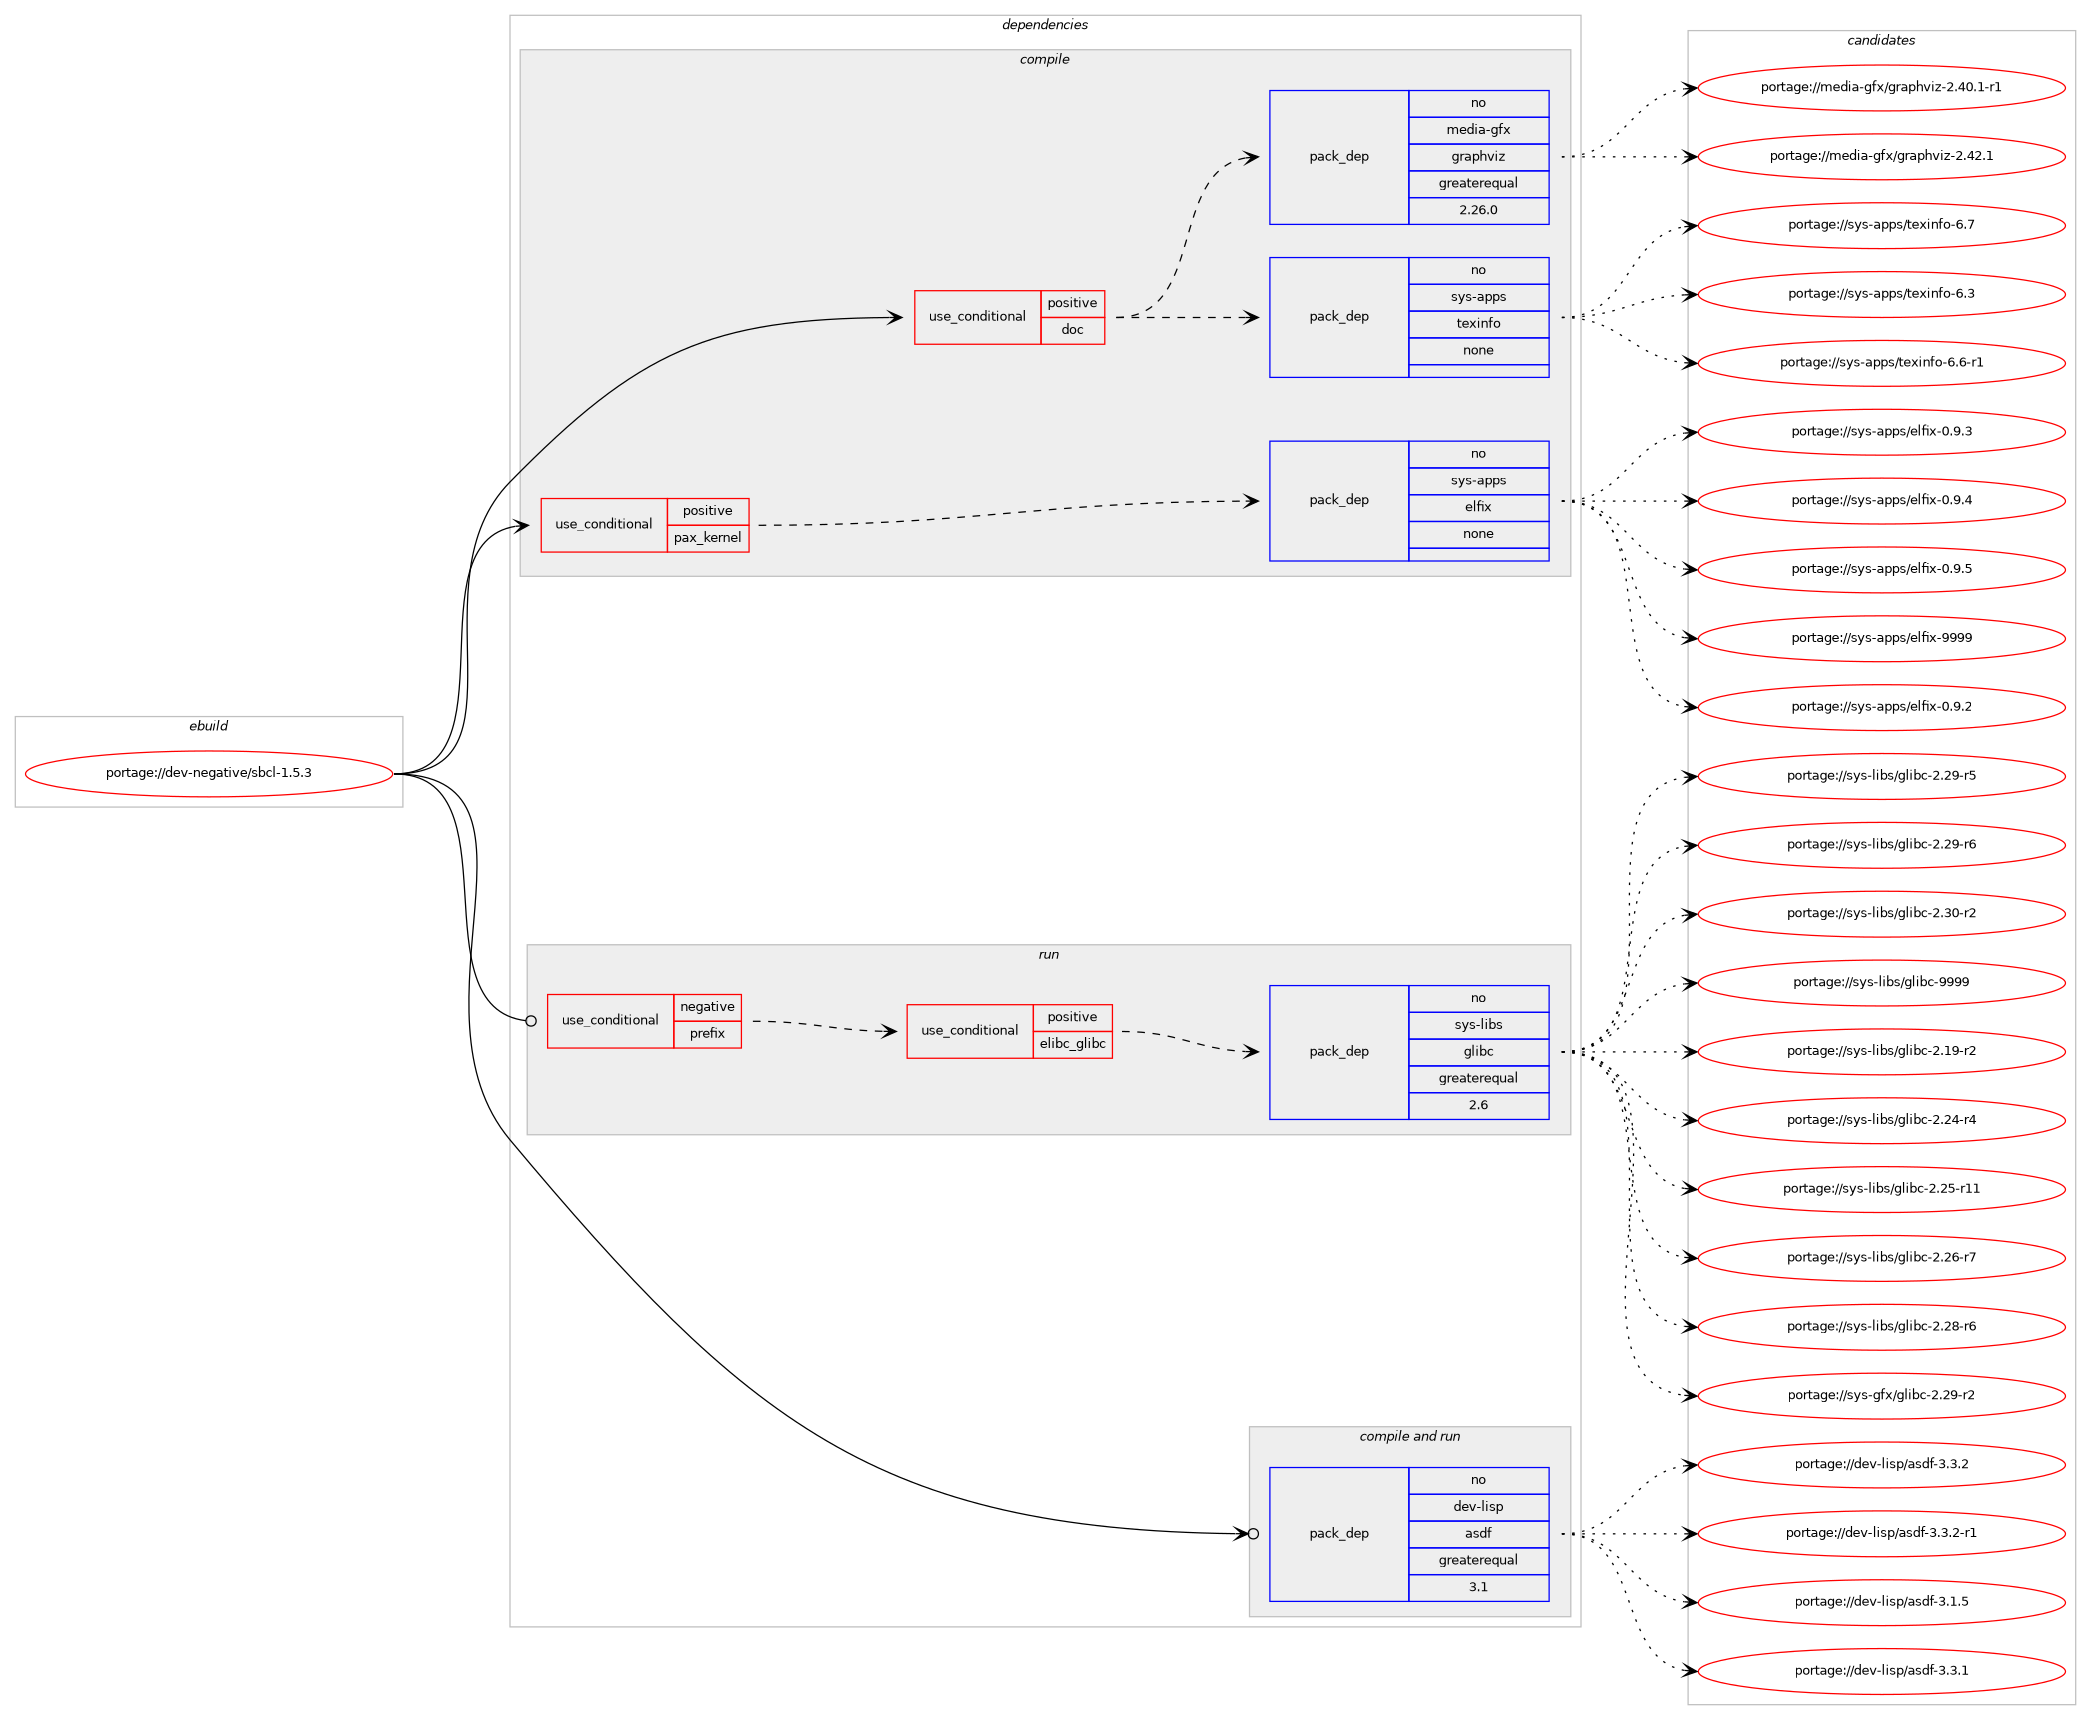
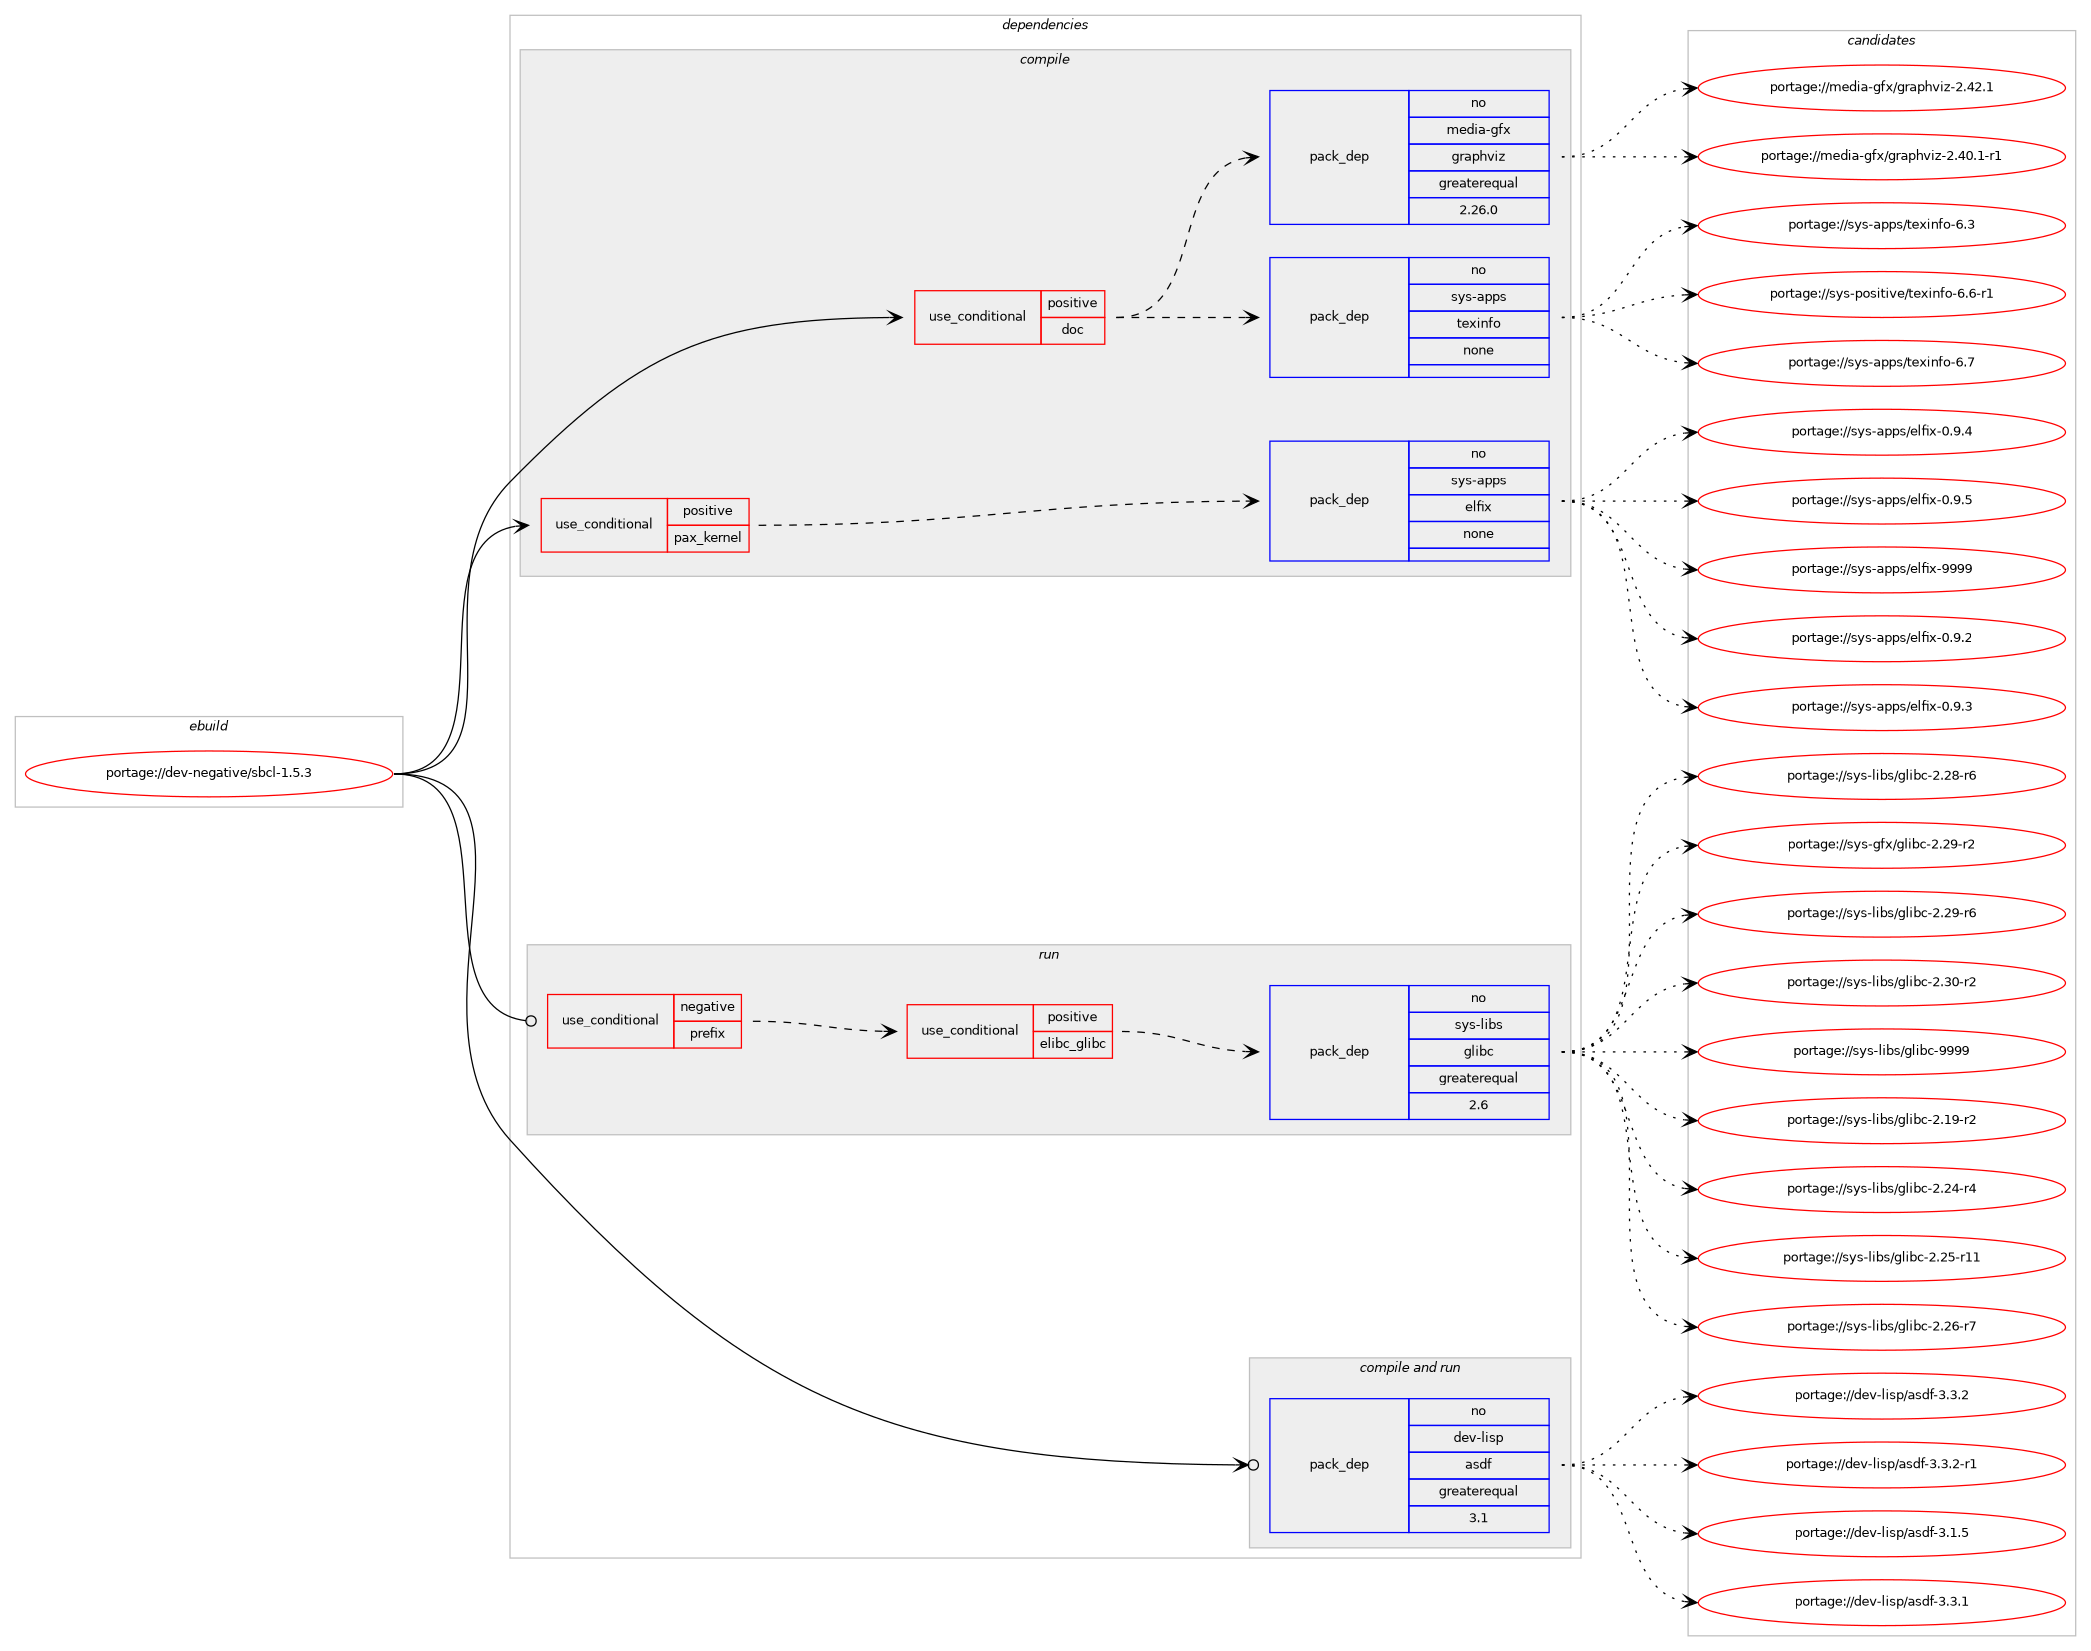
(1882, 363) -> (1882, 295)
(1882, 776) -> none
